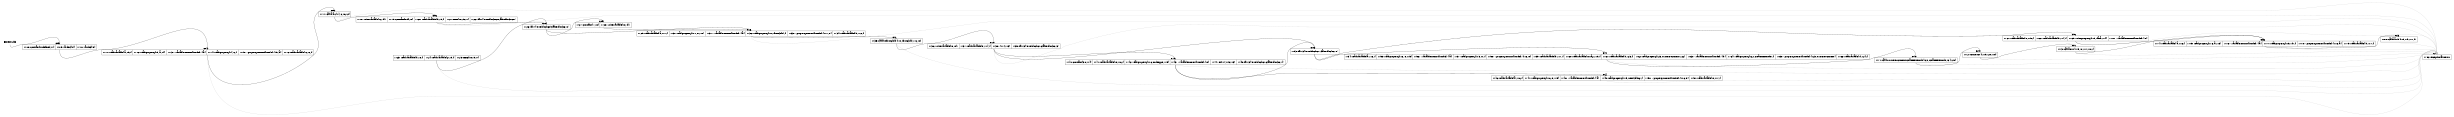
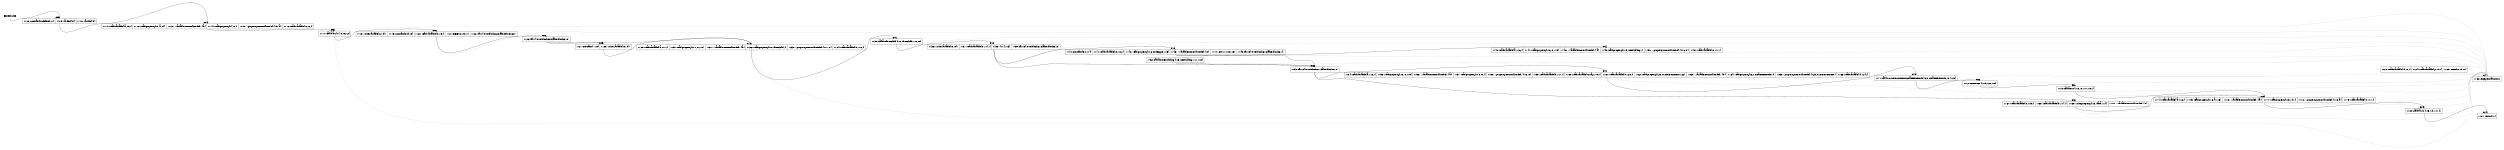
(494, 52) -> none
none -> (1175, 60)
none -> (2487, 116)
